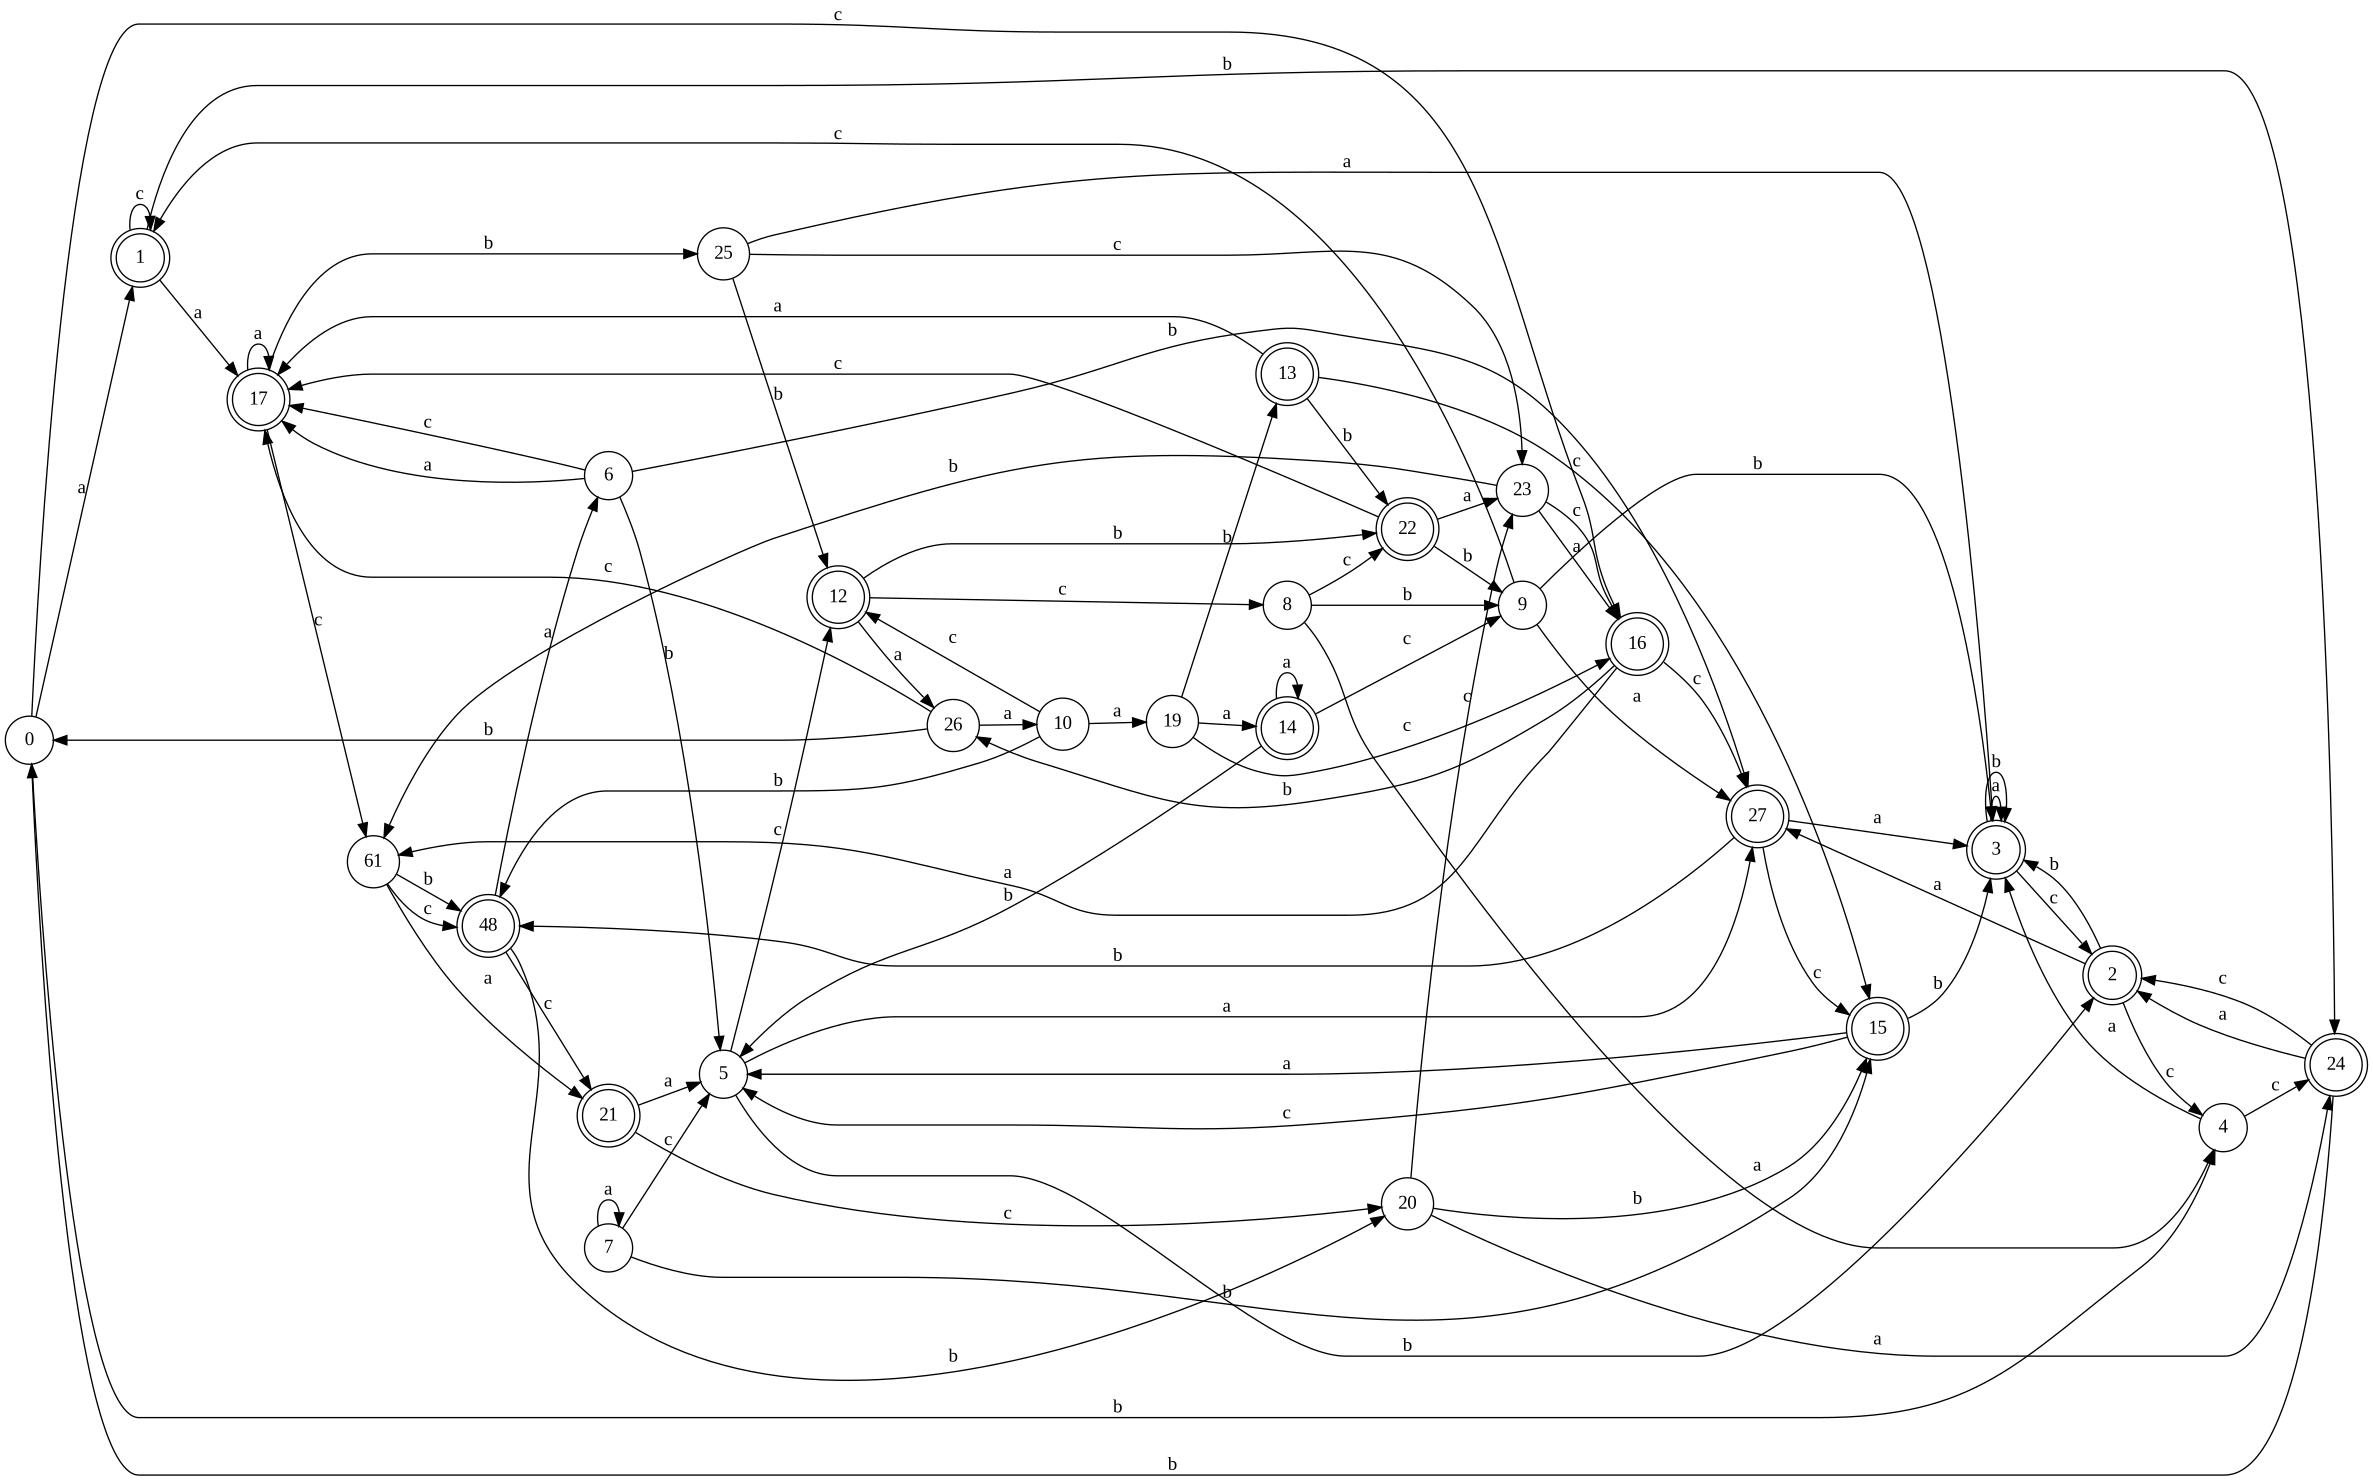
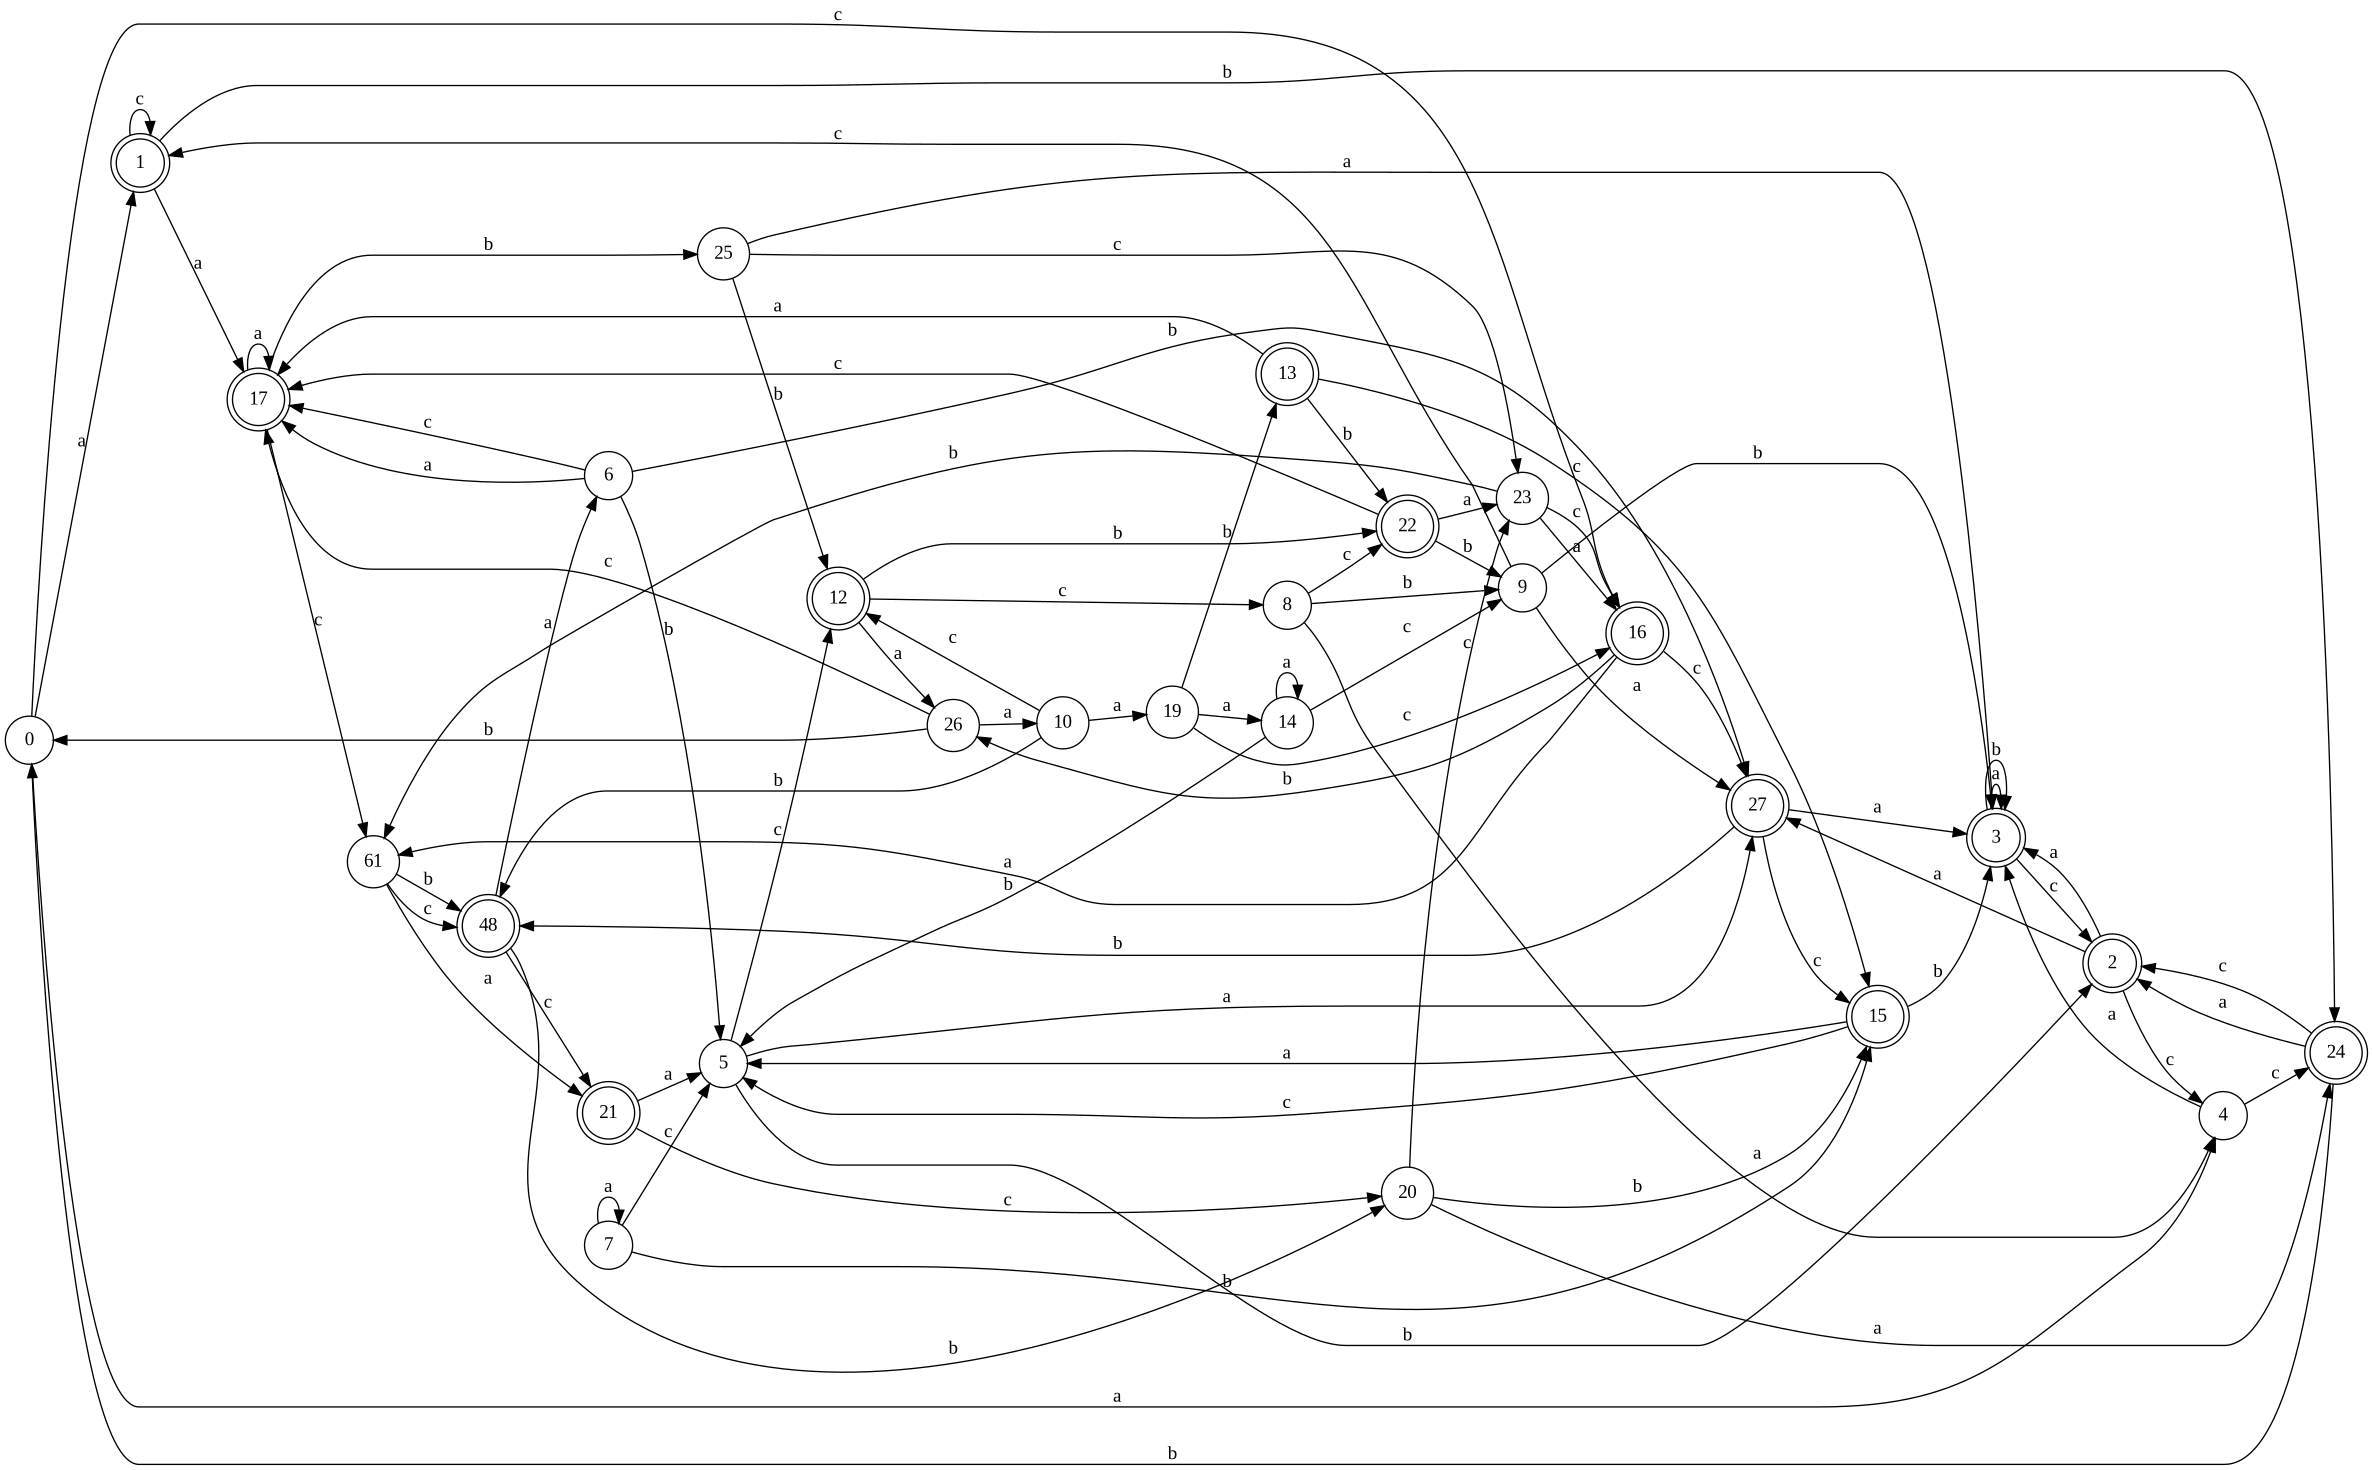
(1287, 728) -> (1287, 723)
(2054, 865) -> (2054, 853)
(1118, 1408) -> (1118, 1397)
